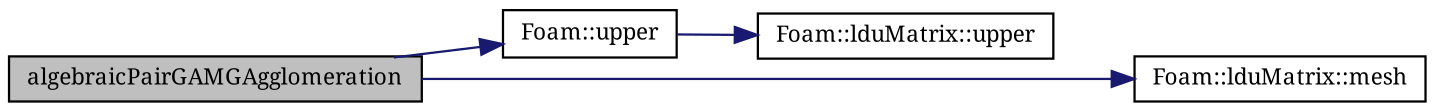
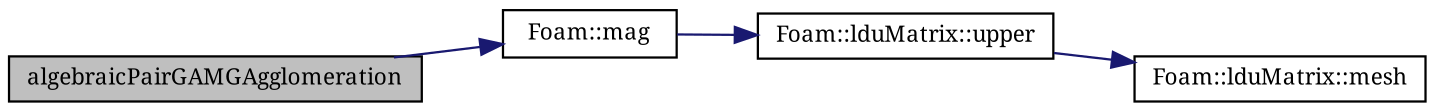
(590, 34) -> (590, 34)
(767, 79) -> (1083, 56)
